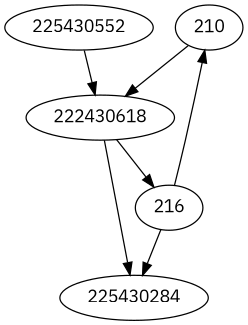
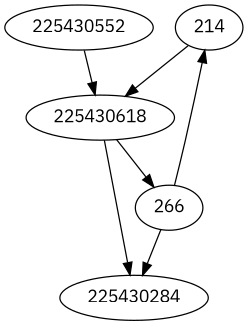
(209, 28) -> (209, 28)
(100, 118) -> (100, 118)
(169, 208) -> (169, 208)
